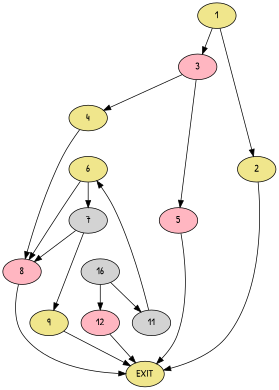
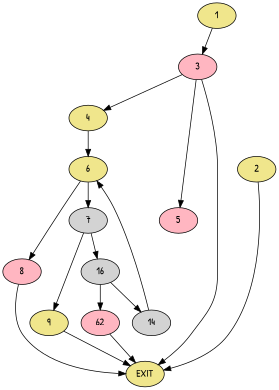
(236, 89) -> none
(48, 189) -> (88, 140)
(58, 244) -> (93, 242)
(185, 299) -> (218, 229)
(100, 323) -> (100, 323)
(151, 323) -> (151, 323)
